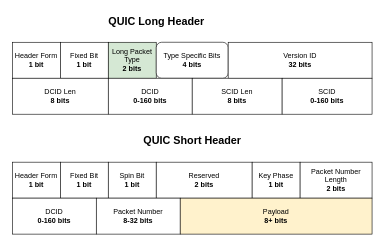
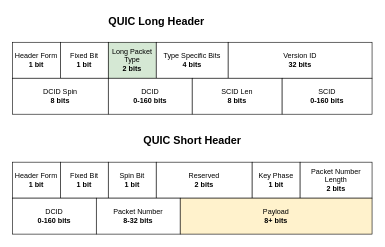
(192, 60) -> (192, 60)
(60, 96) -> (60, 96)
